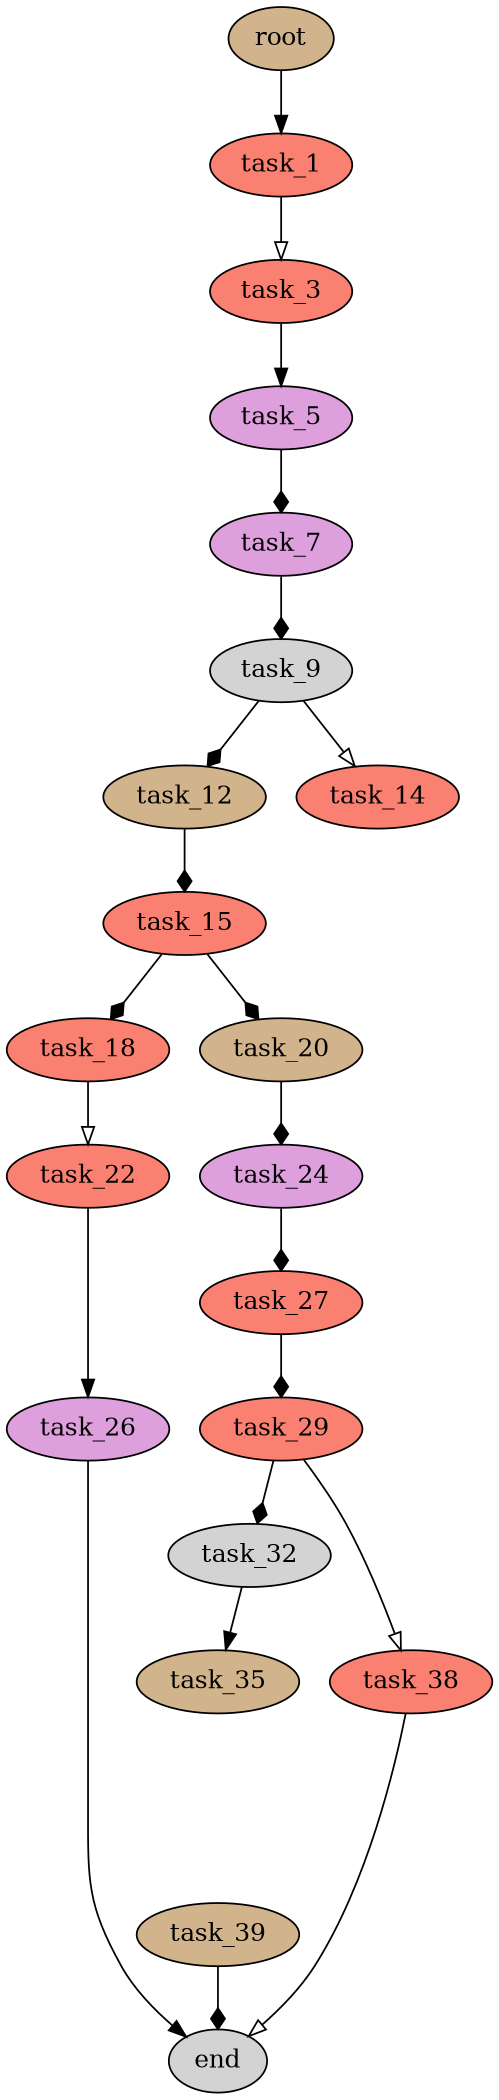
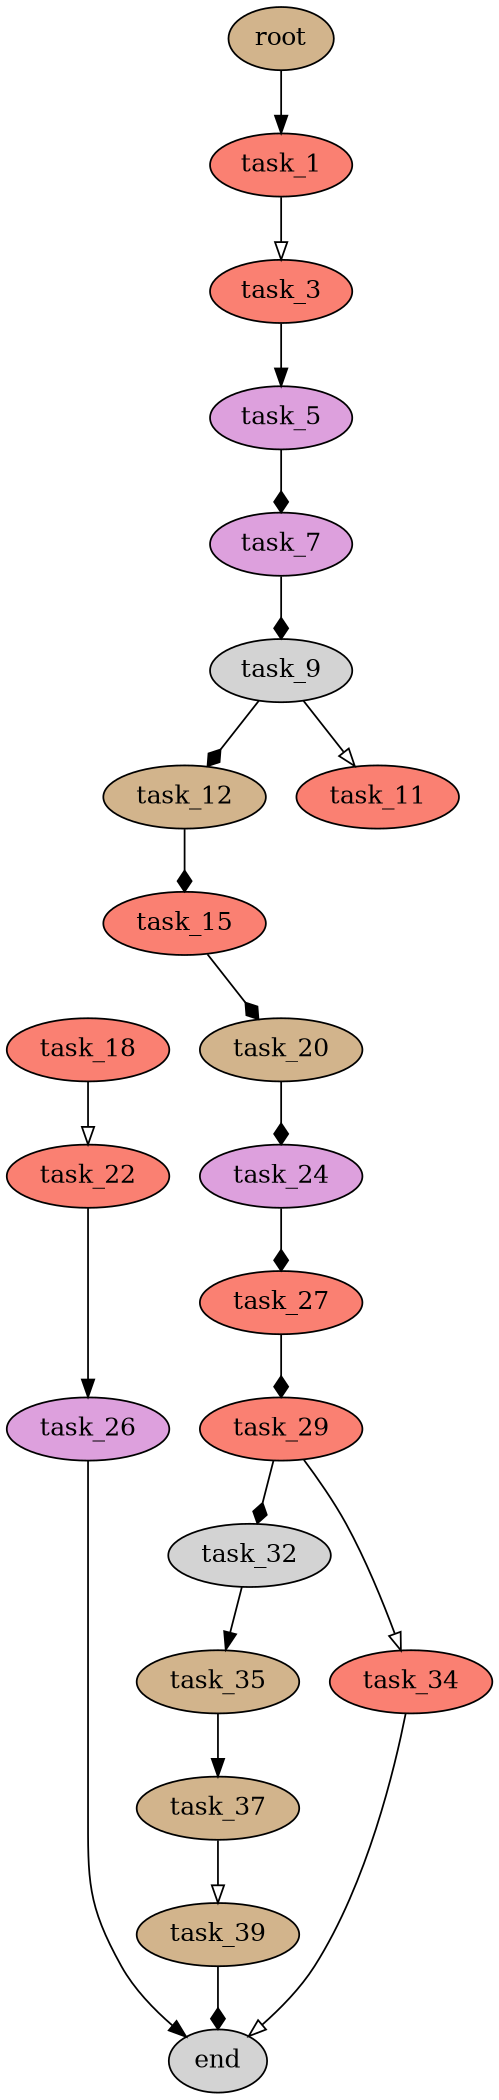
(378, 797) -> (378, 797)
(143, 978) -> none
(411, 1682) -> (411, 1682)
none -> (218, 1808)
